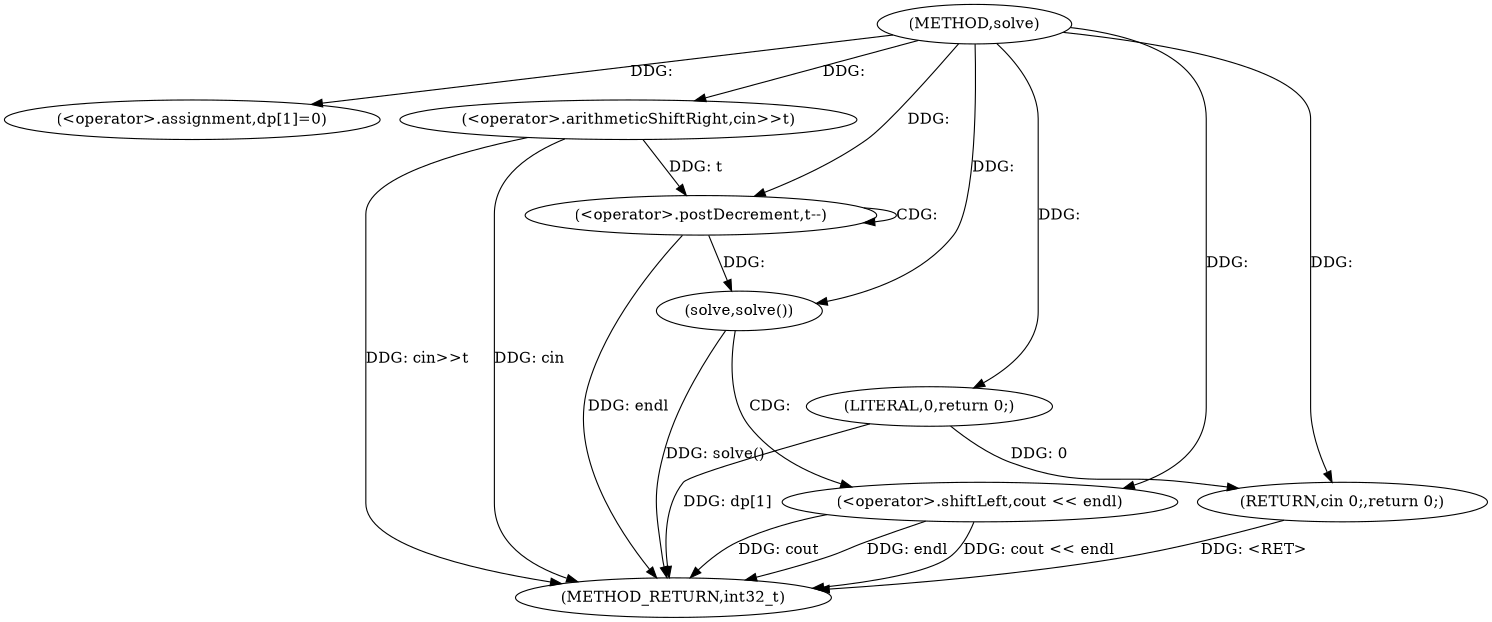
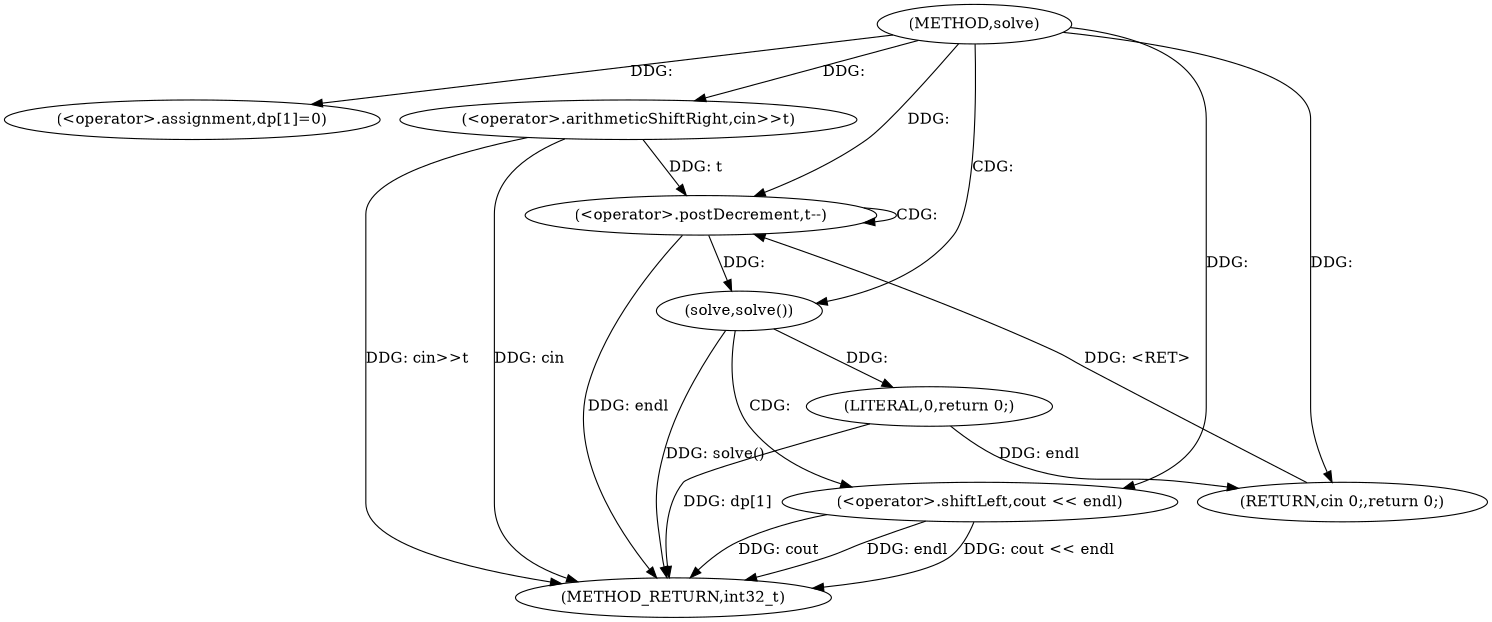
(996, 168) -> (996, 168)
(1038, 218) -> (828, 356)
(1039, 454) -> (1039, 454)
(1059, 567) -> (1042, 346)
